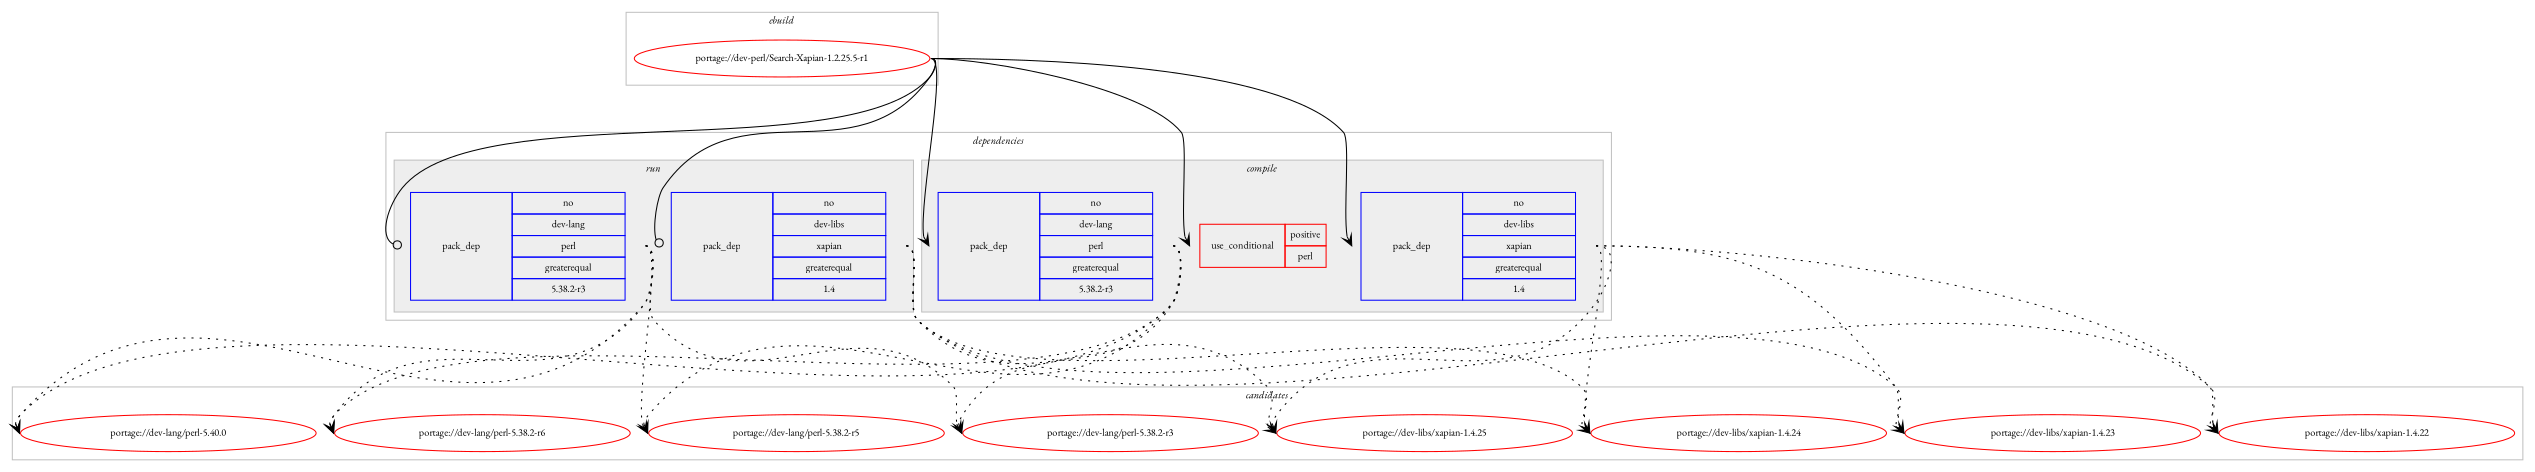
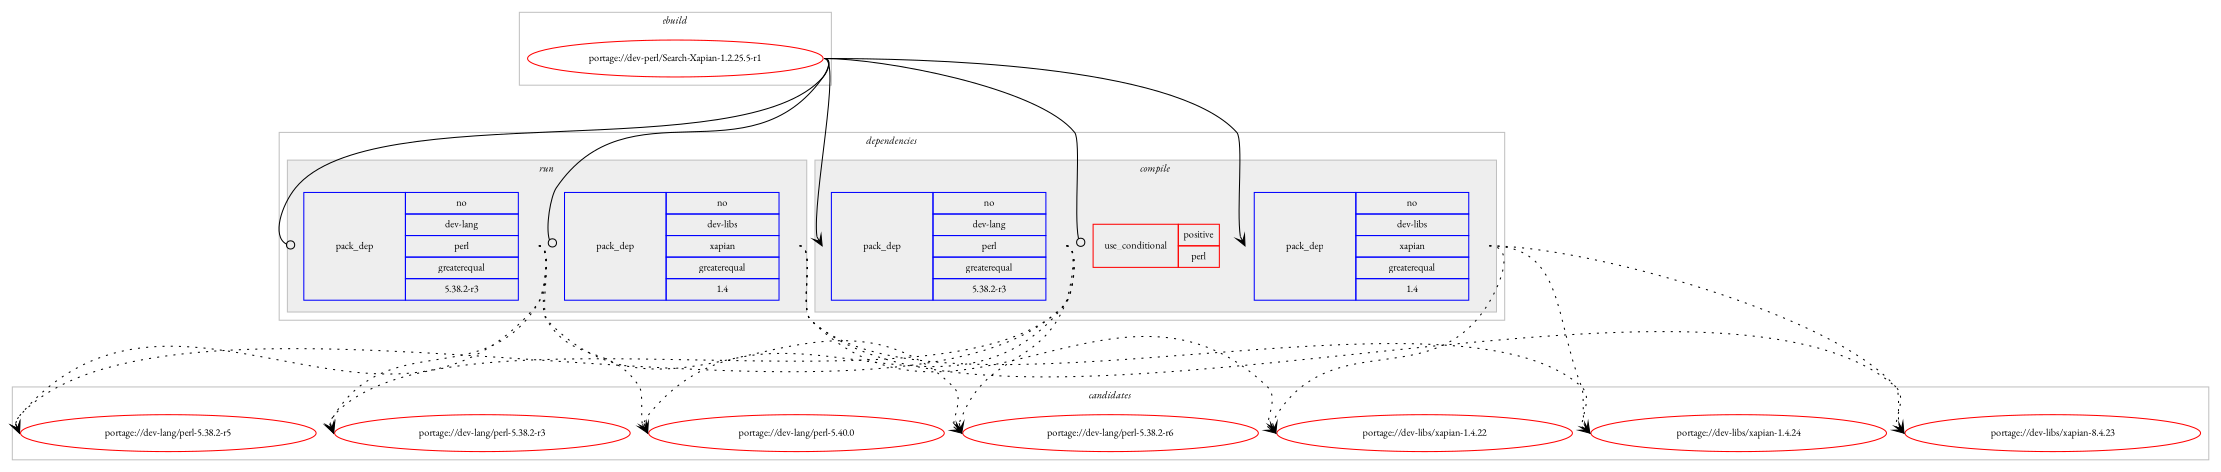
(1112, 93) -> (1006, 94)
(1425, 433) -> none
(2053, 433) -> (2053, 433)
